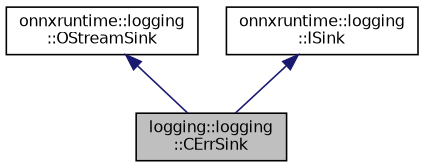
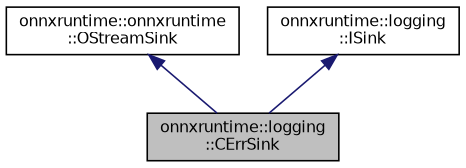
(102, 31) -> (123, 31)
(211, 137) -> (243, 137)
